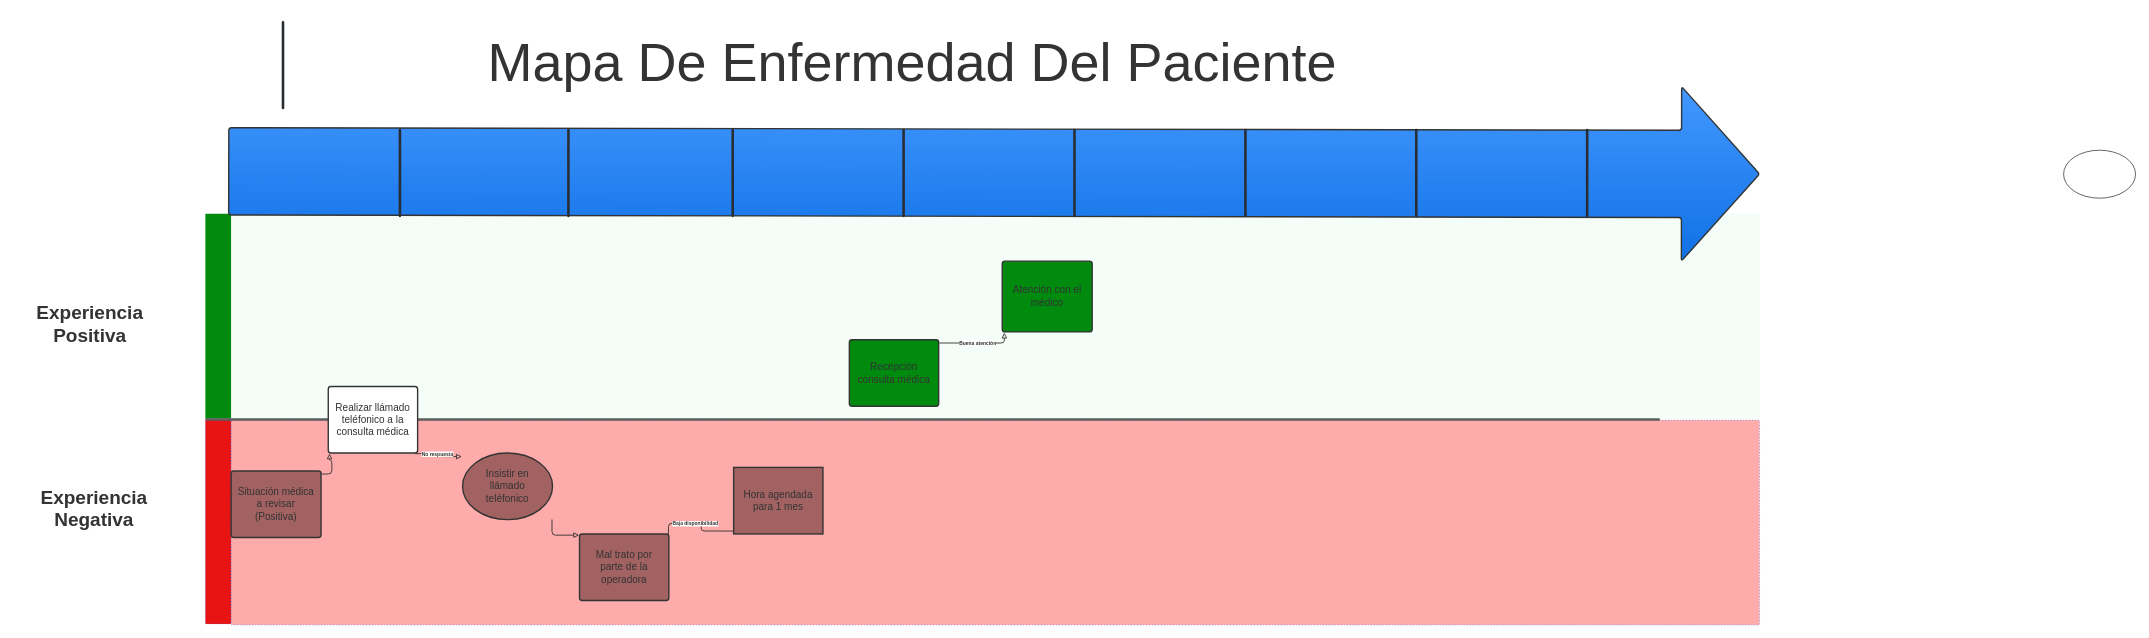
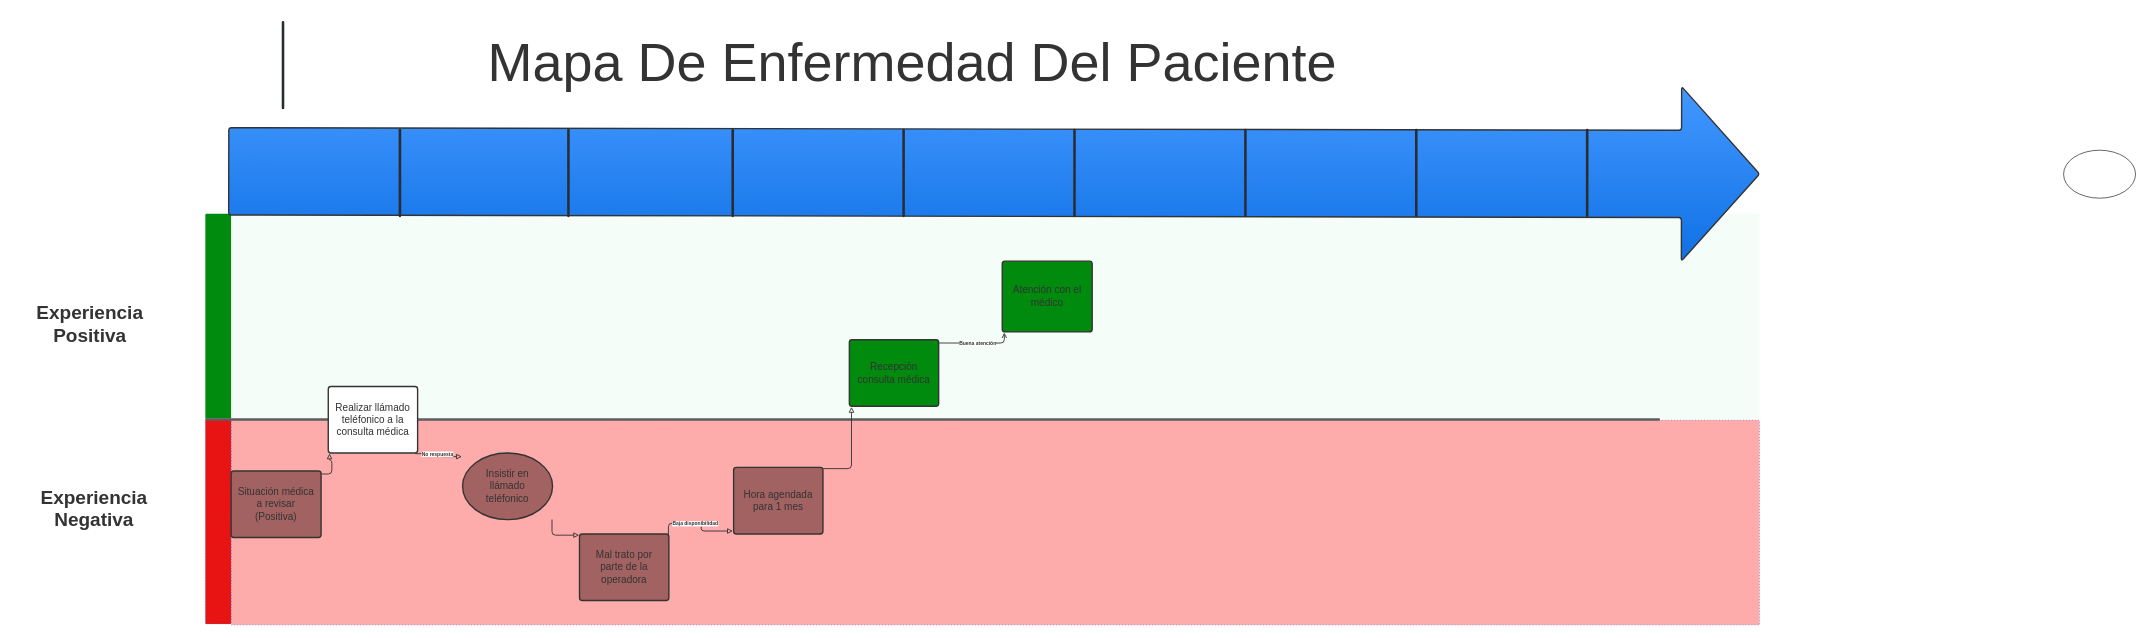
(1004, 339) -> (1004, 338)
none -> (851, 456)
(778, 501) -> (778, 501)
(729, 531) -> (726, 531)
